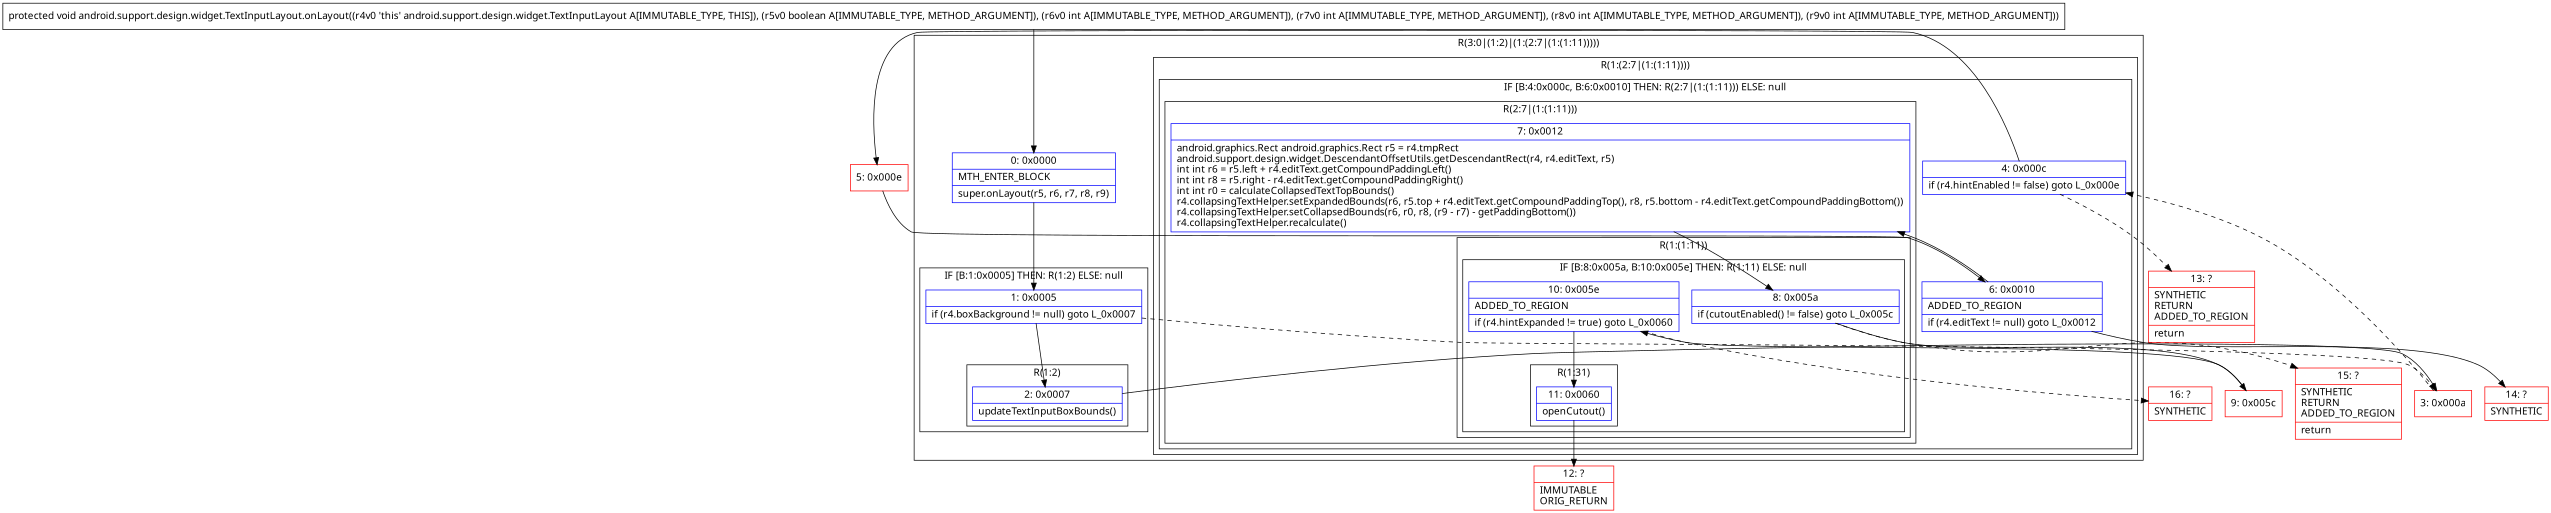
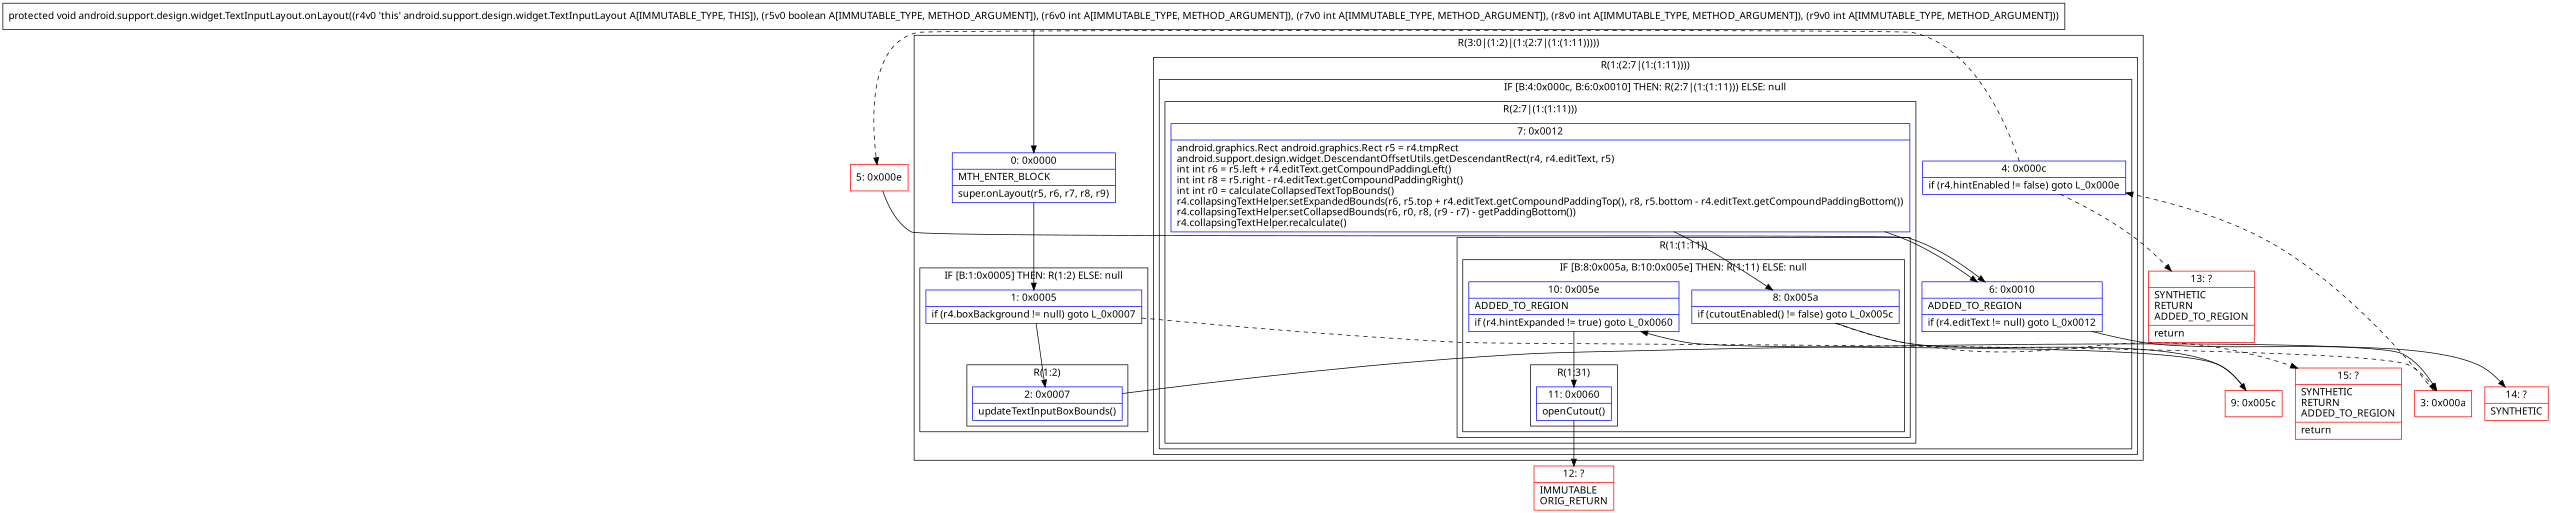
(1430, 30) -> (1430, 30)
(1948, 255) -> (1930, 251)
(2180, 404) -> none
